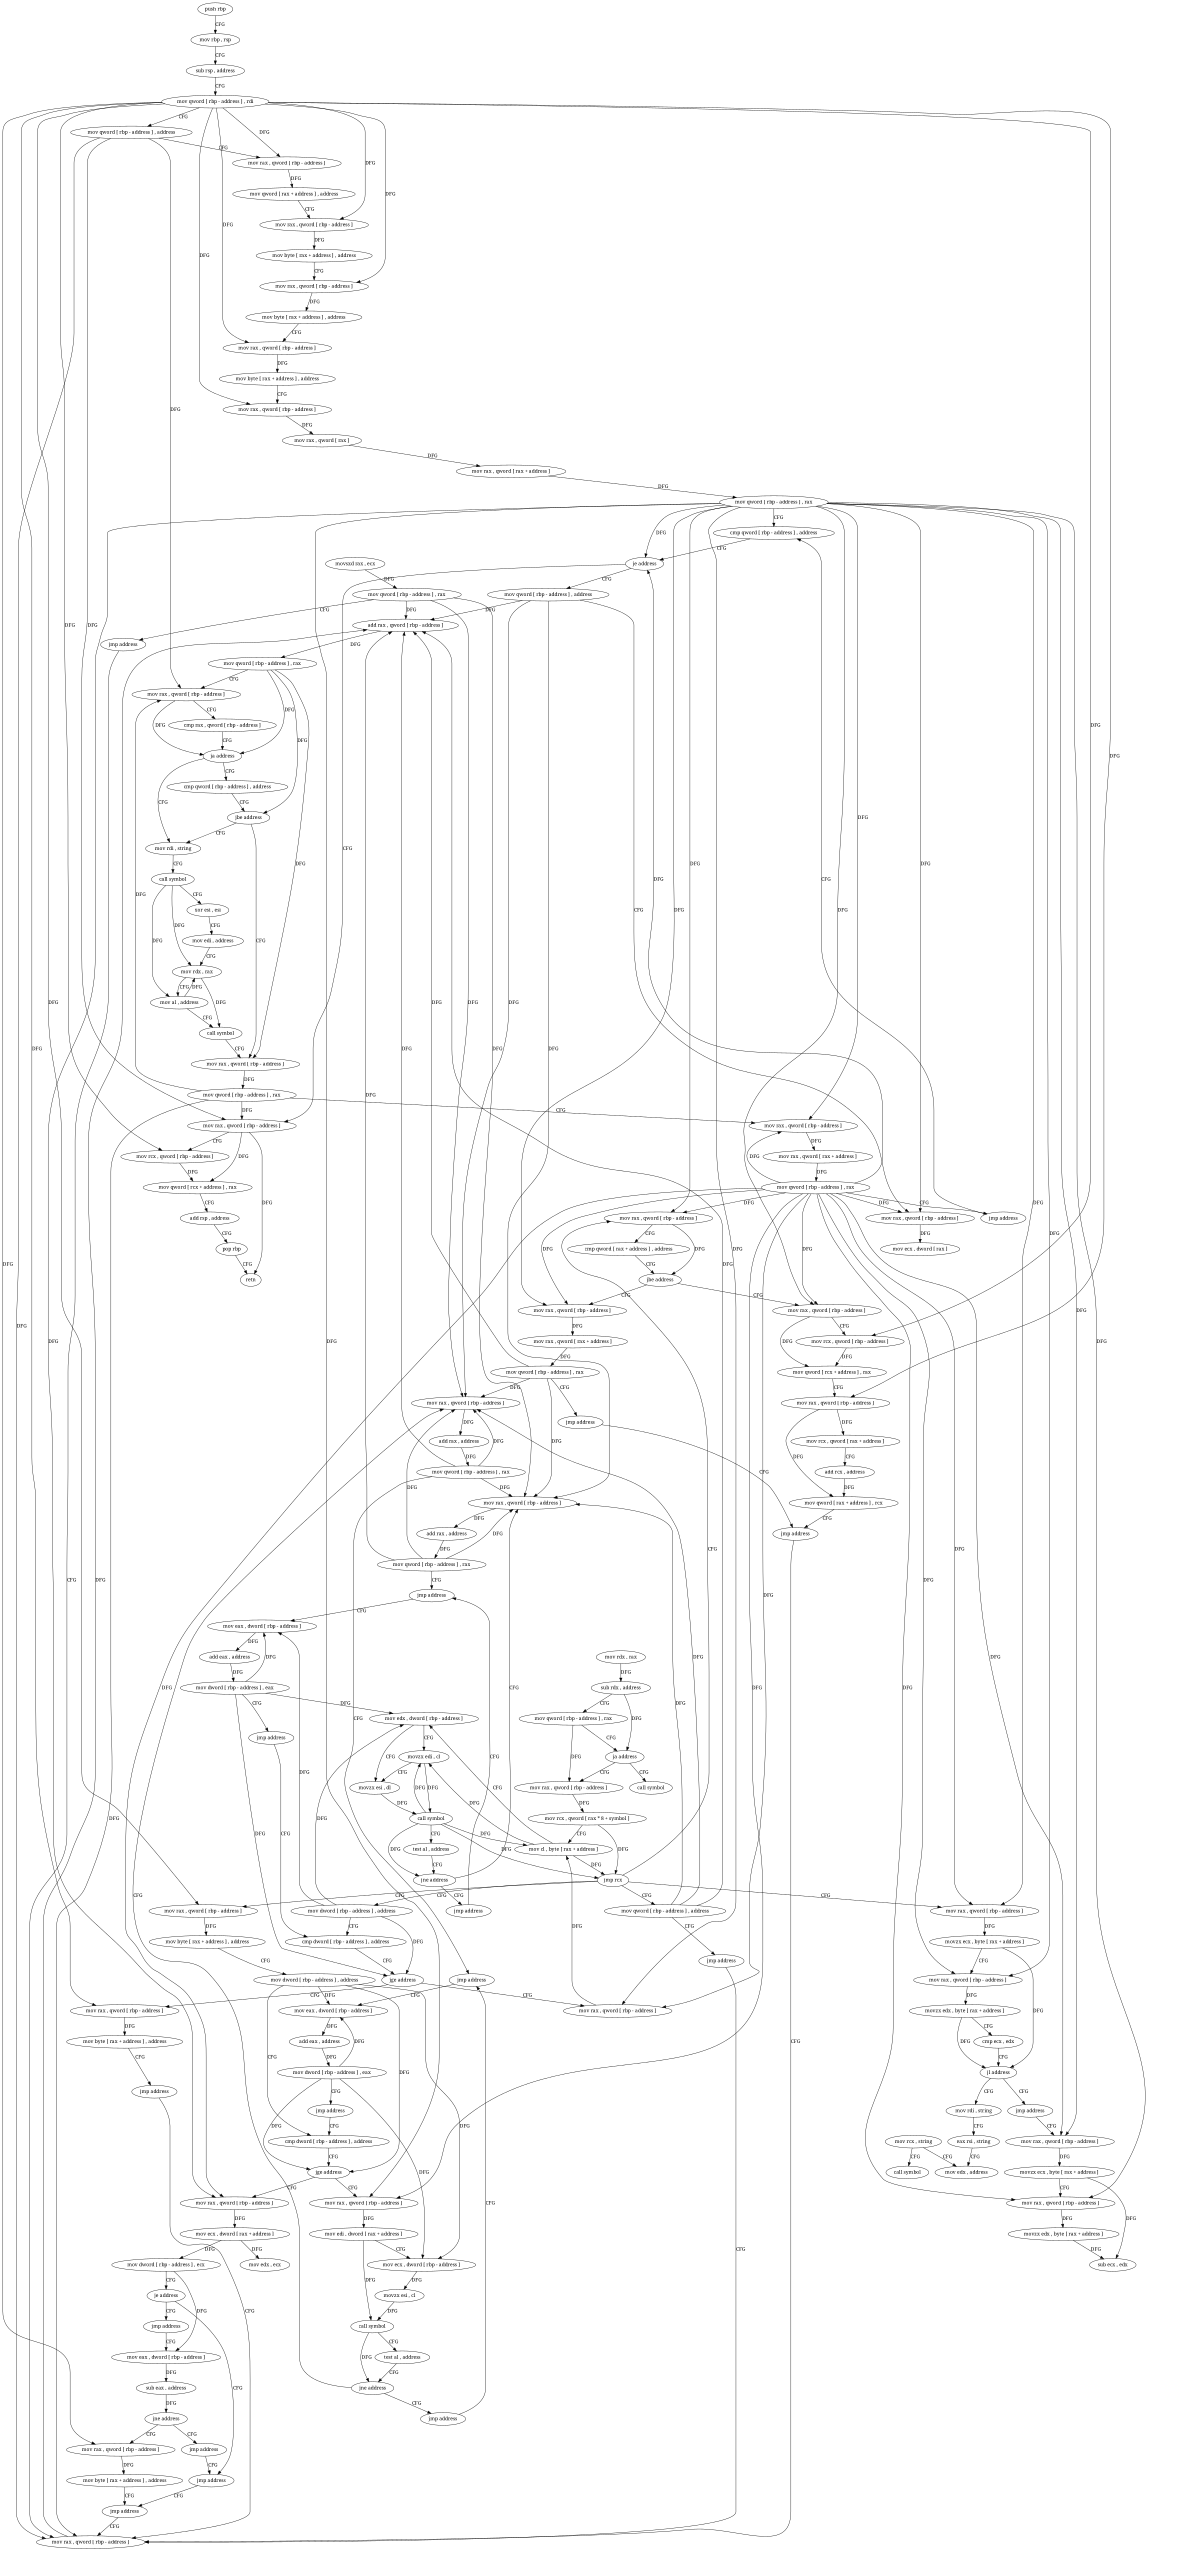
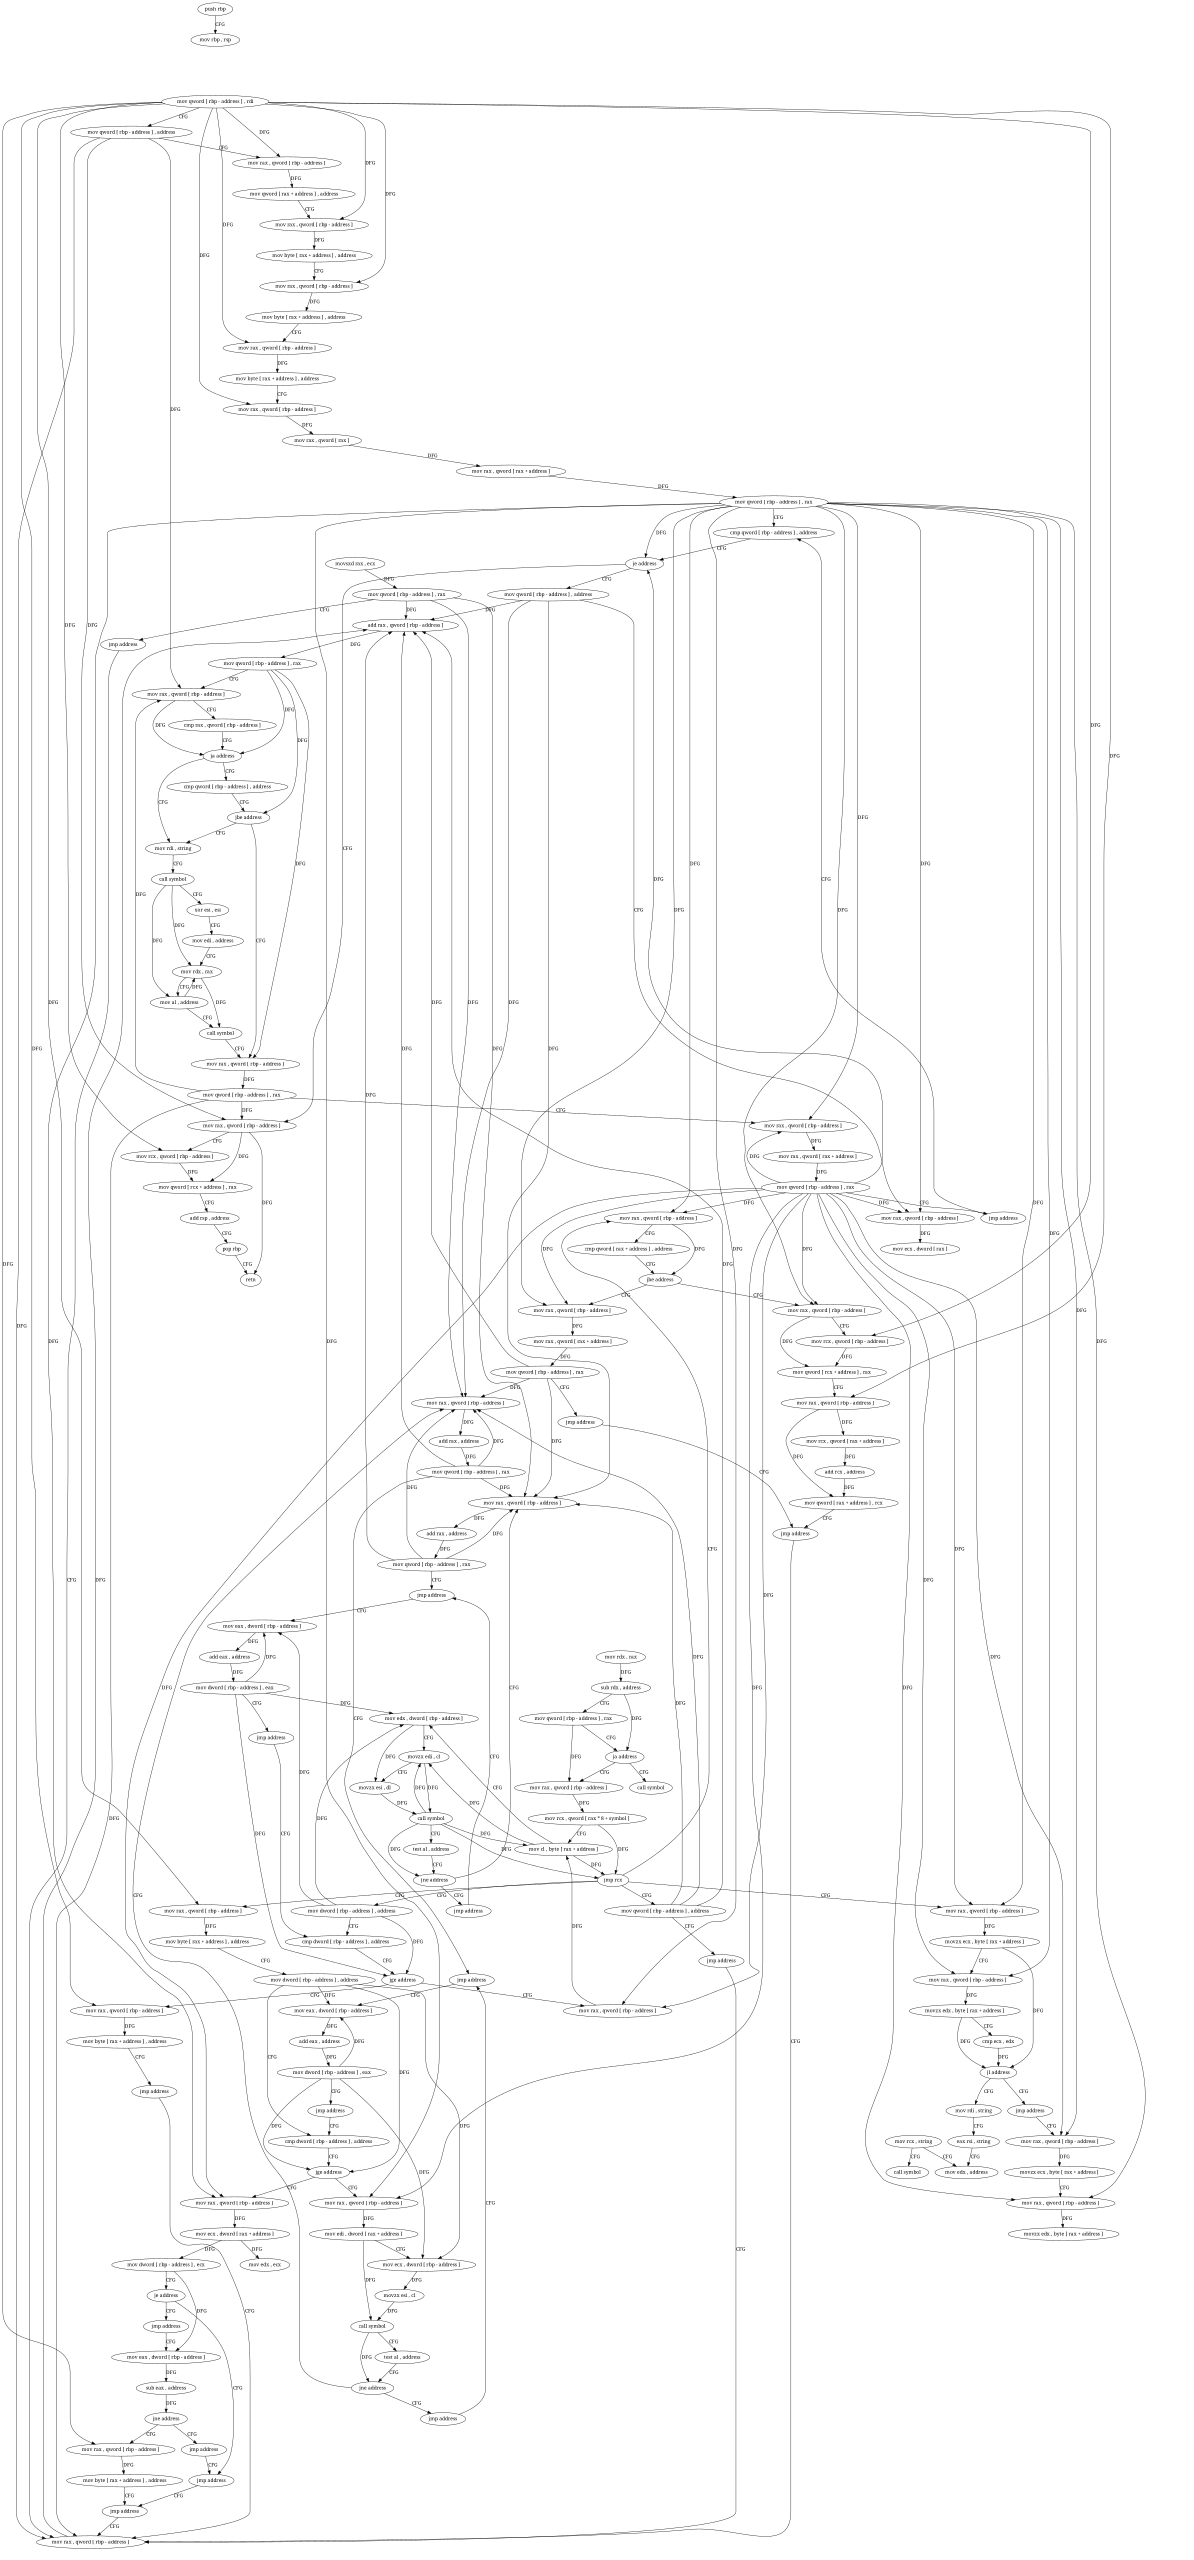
(215, 71) -> none
(850, 1457) -> (850, 1457)
(390, 1757) -> (390, 1757)
(1003, 2057) -> (1003, 2057)
(1113, 2265) -> none
